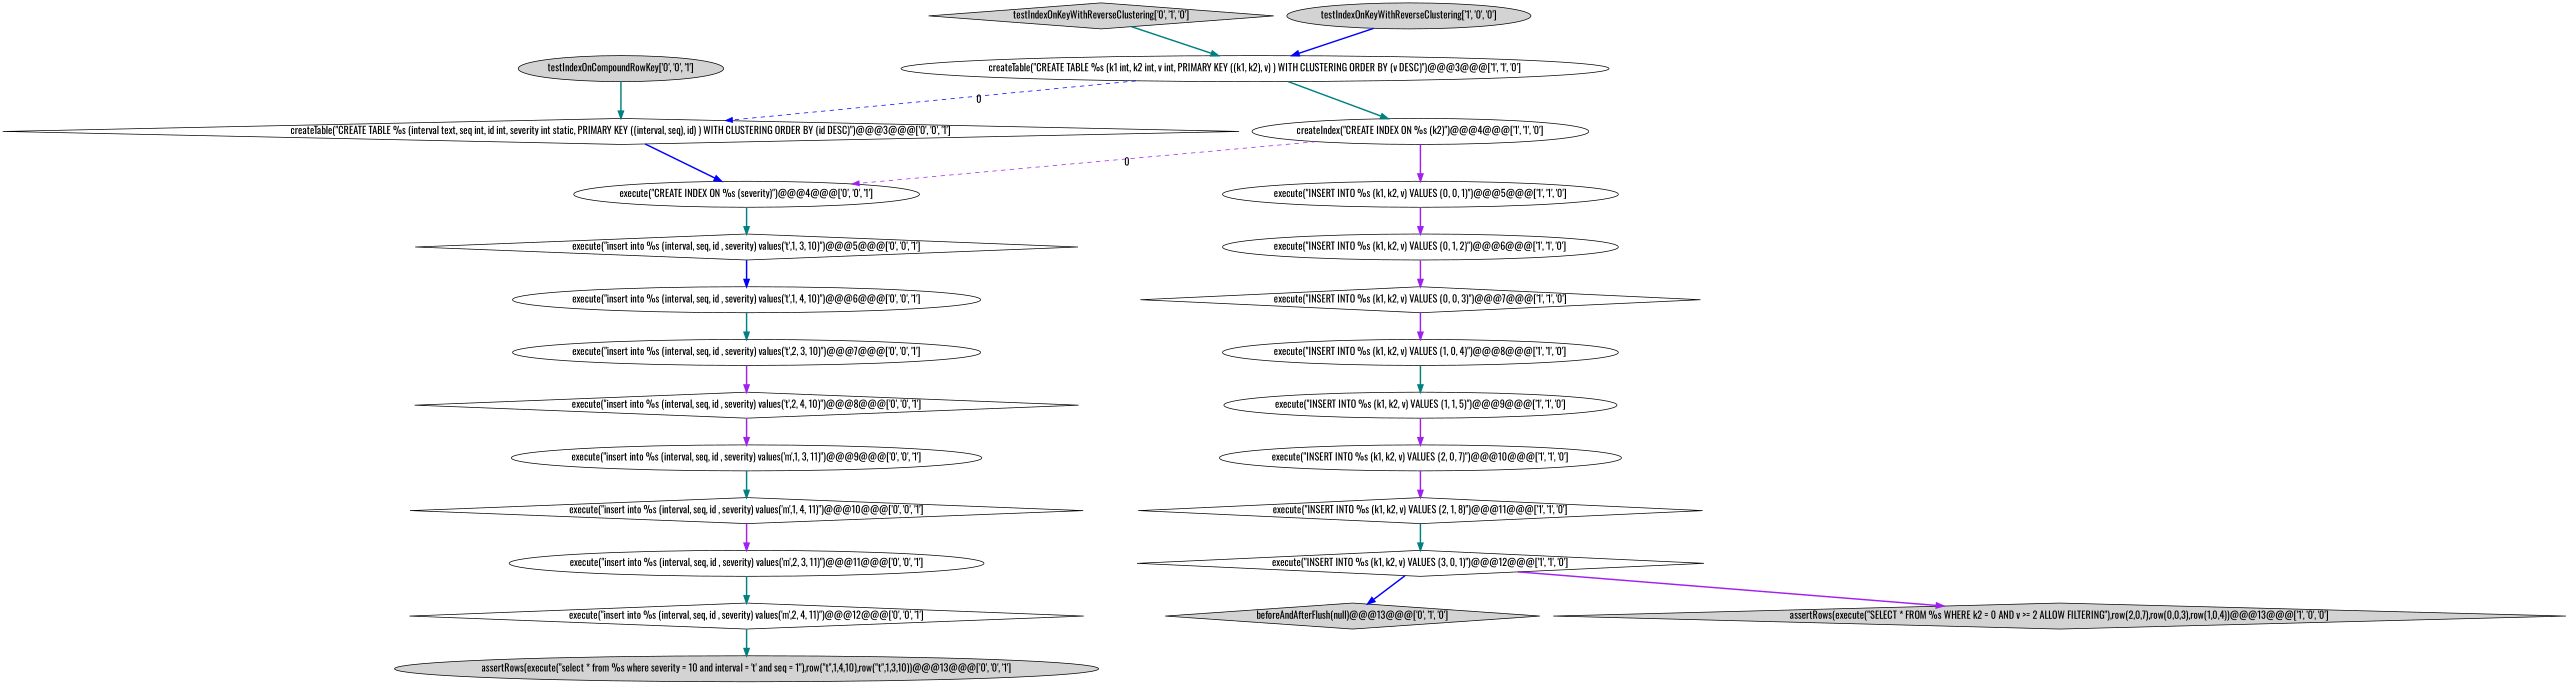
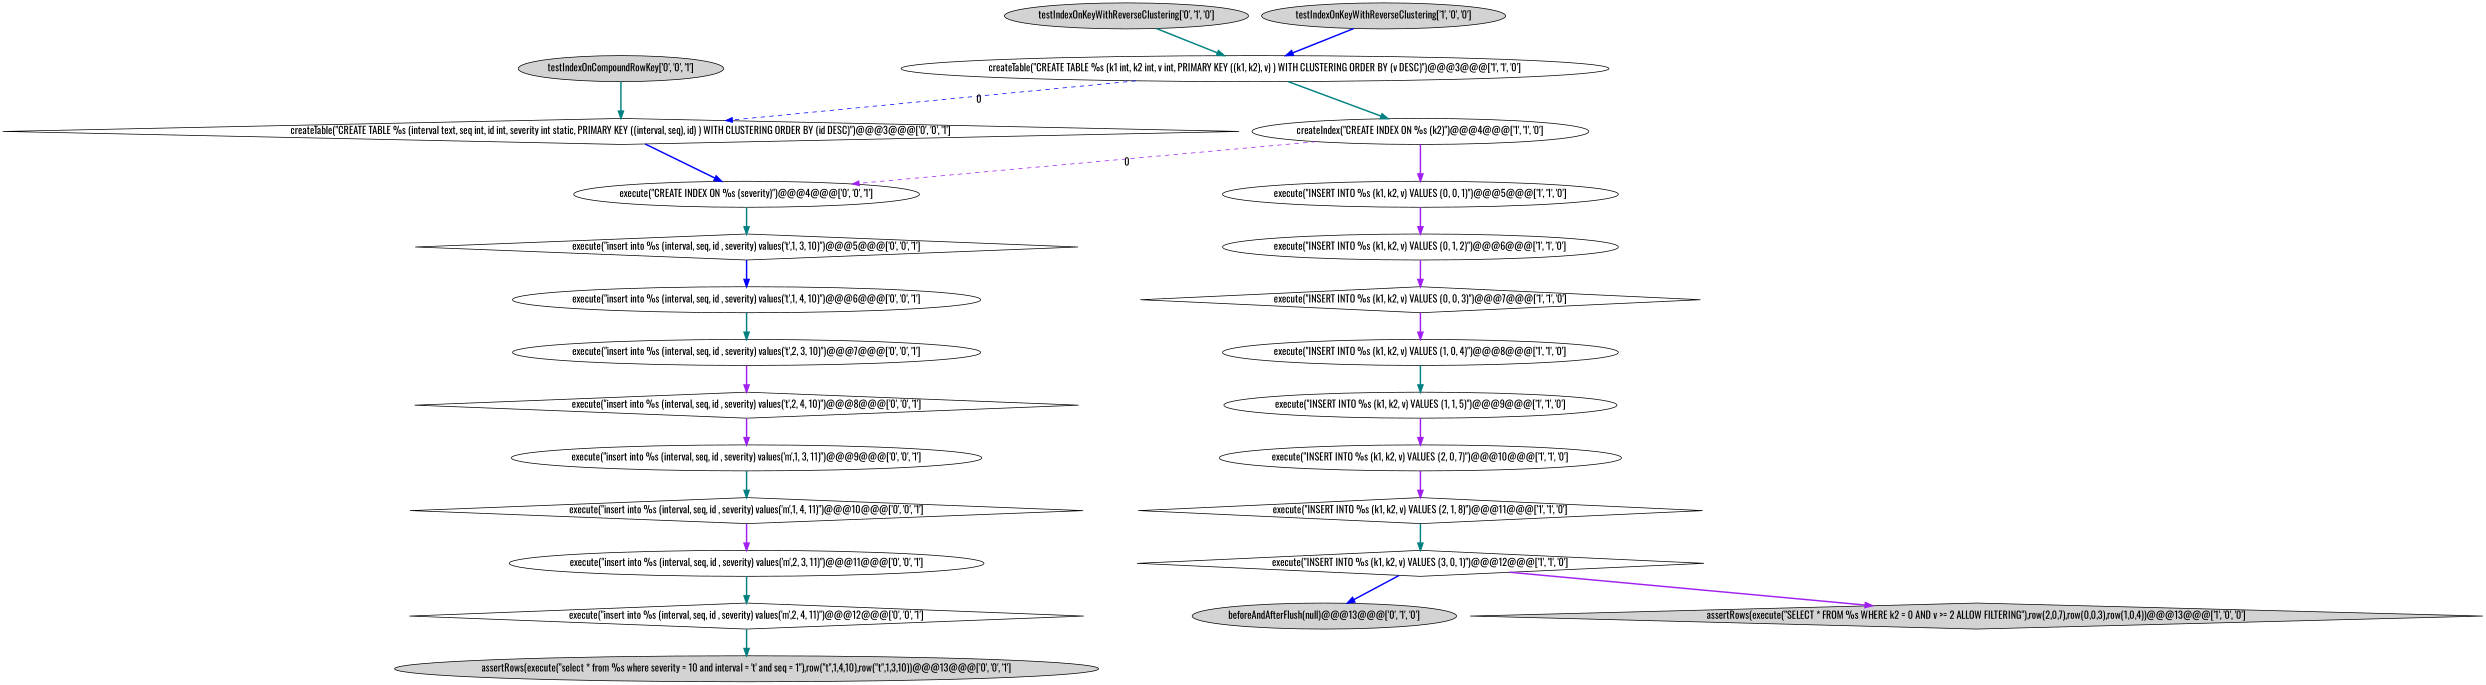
(1101, 16) -> (1126, 16)
(1353, 616) -> (1324, 616)
